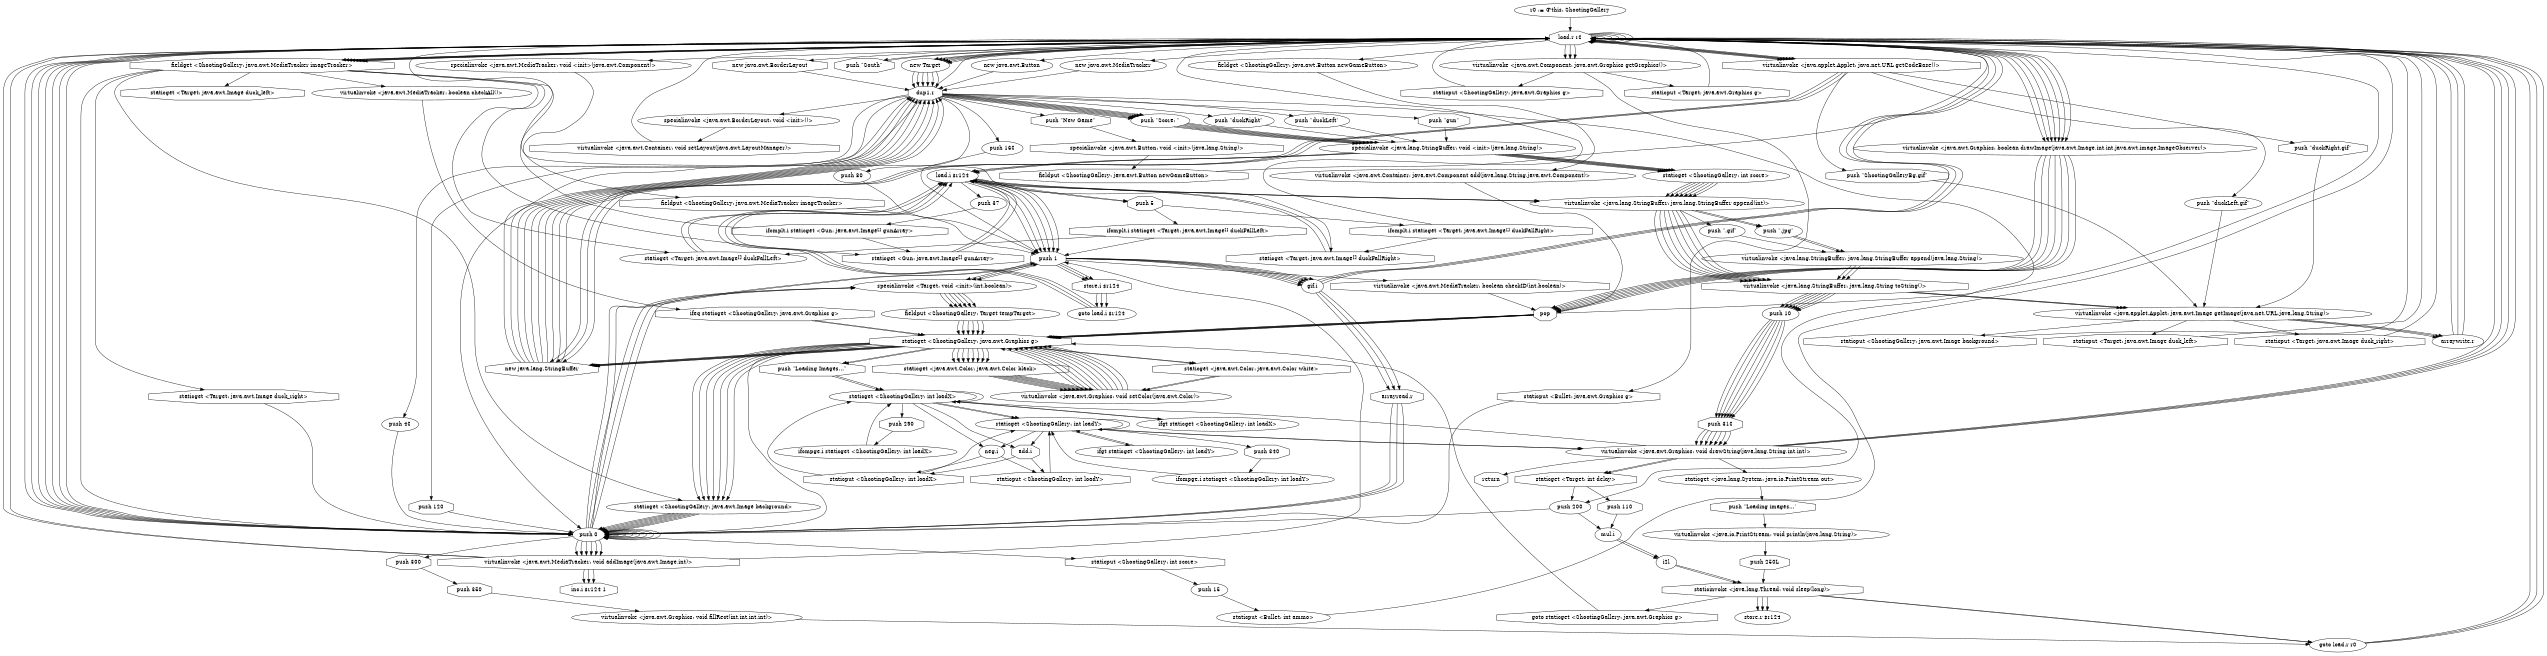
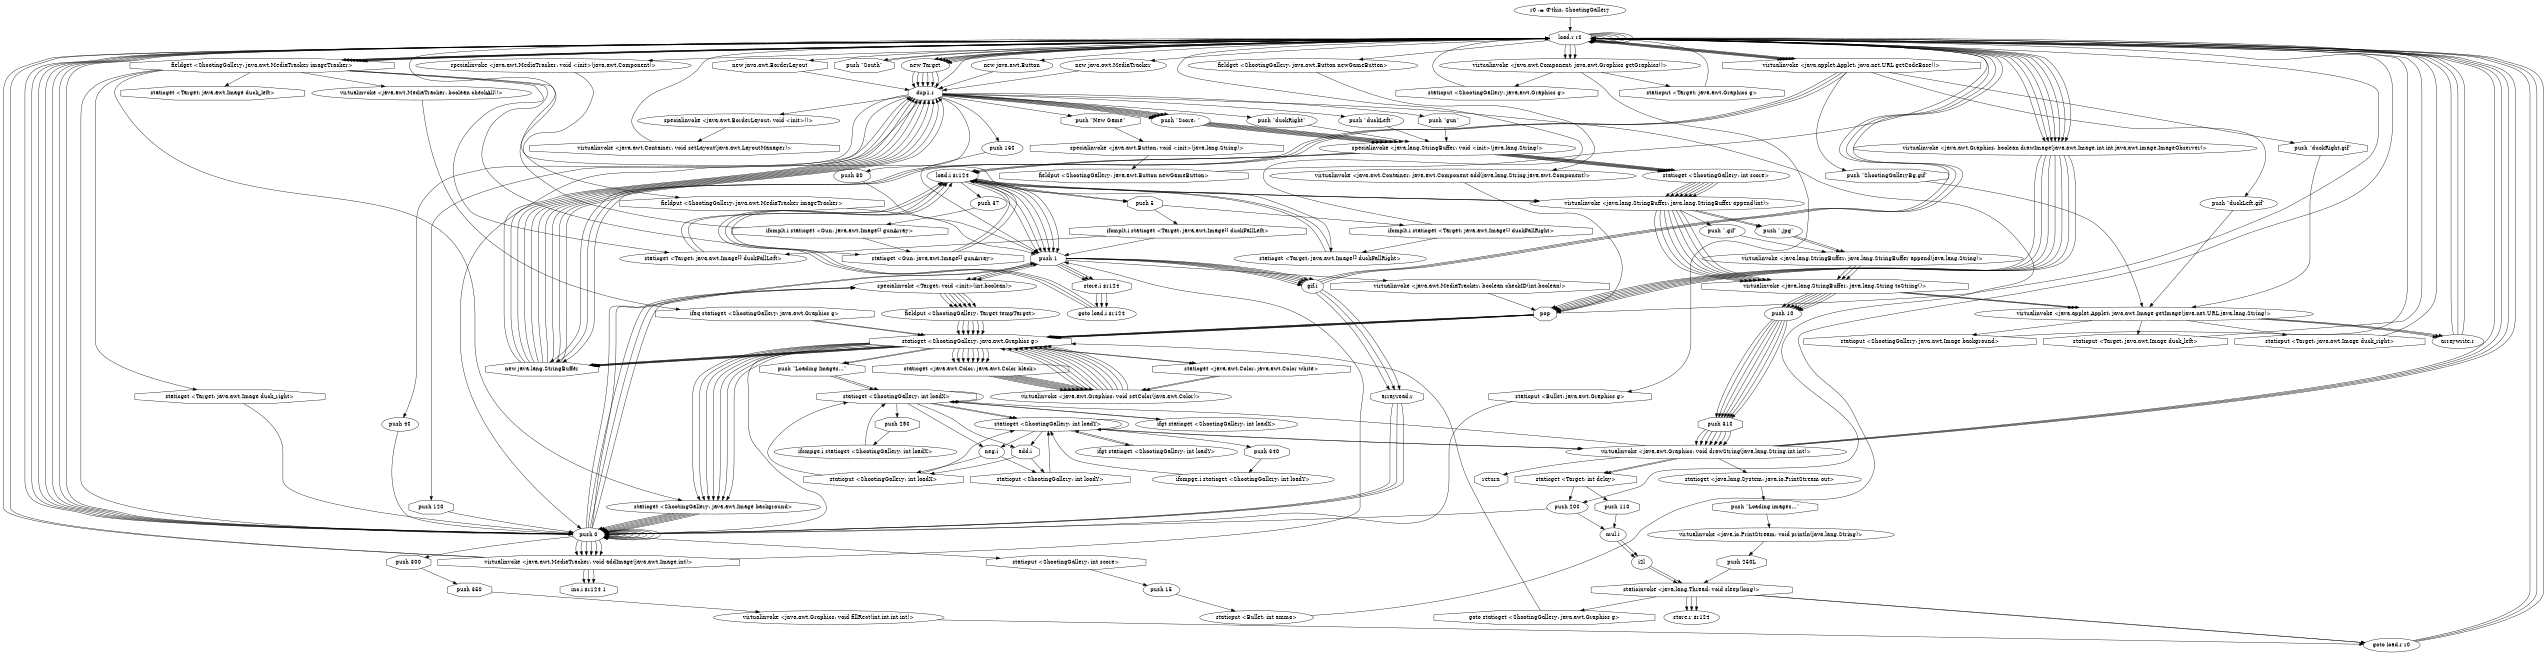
(1330, 259) -> (1330, 259)
(903, 397) -> (897, 397)
